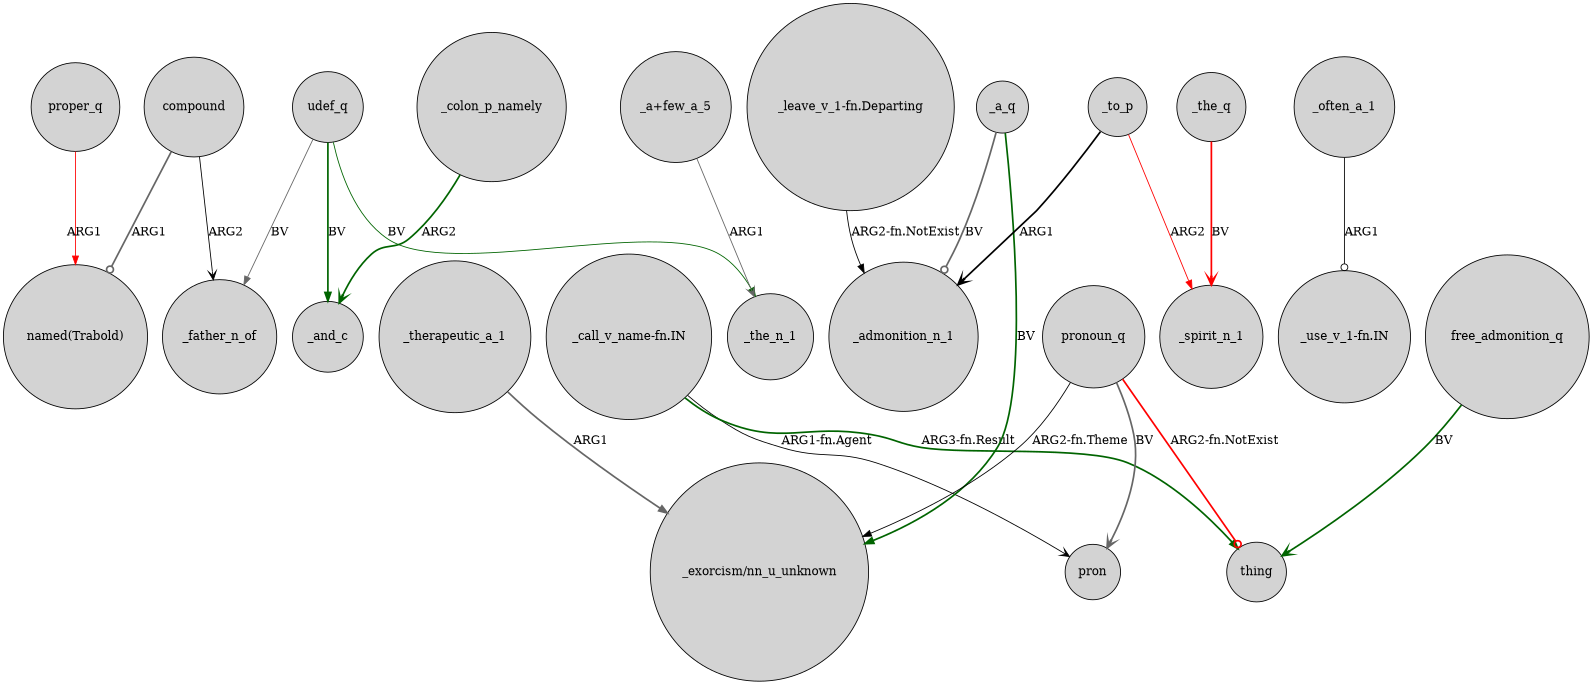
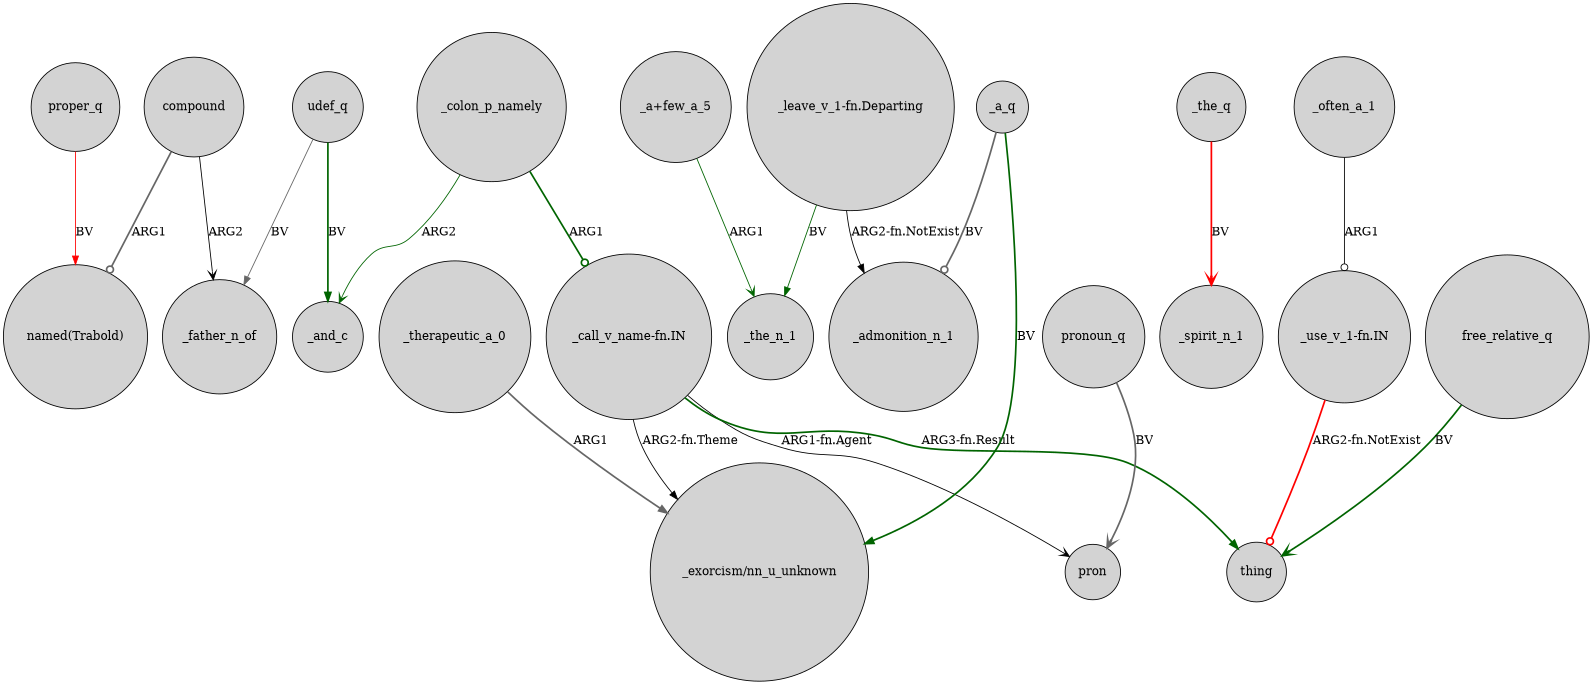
(1118, 107) -> none
none -> (556, 215)
(724, 223) -> (724, 223)
(84, 232) -> (84, 232)
(409, 239) -> (405, 241)
(520, 251) -> (802, 246)
(455, 337) -> (455, 337)
(1507, 337) -> (1507, 337)
(1179, 460) -> (1300, 470)
(984, 474) -> (648, 458)
